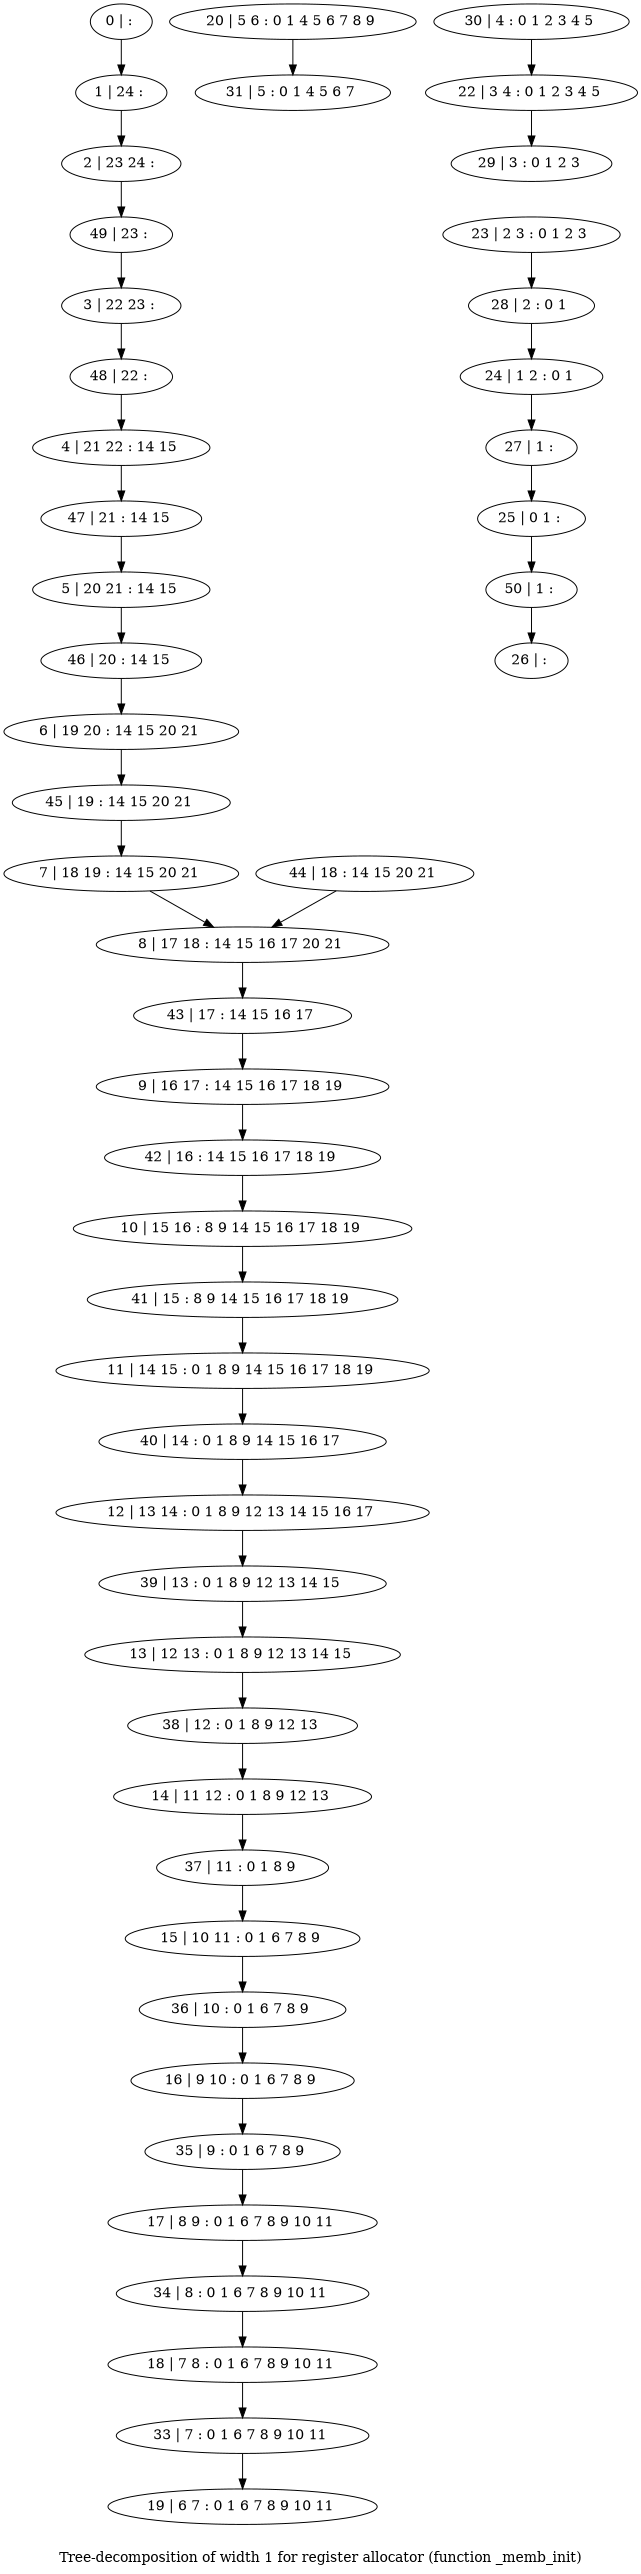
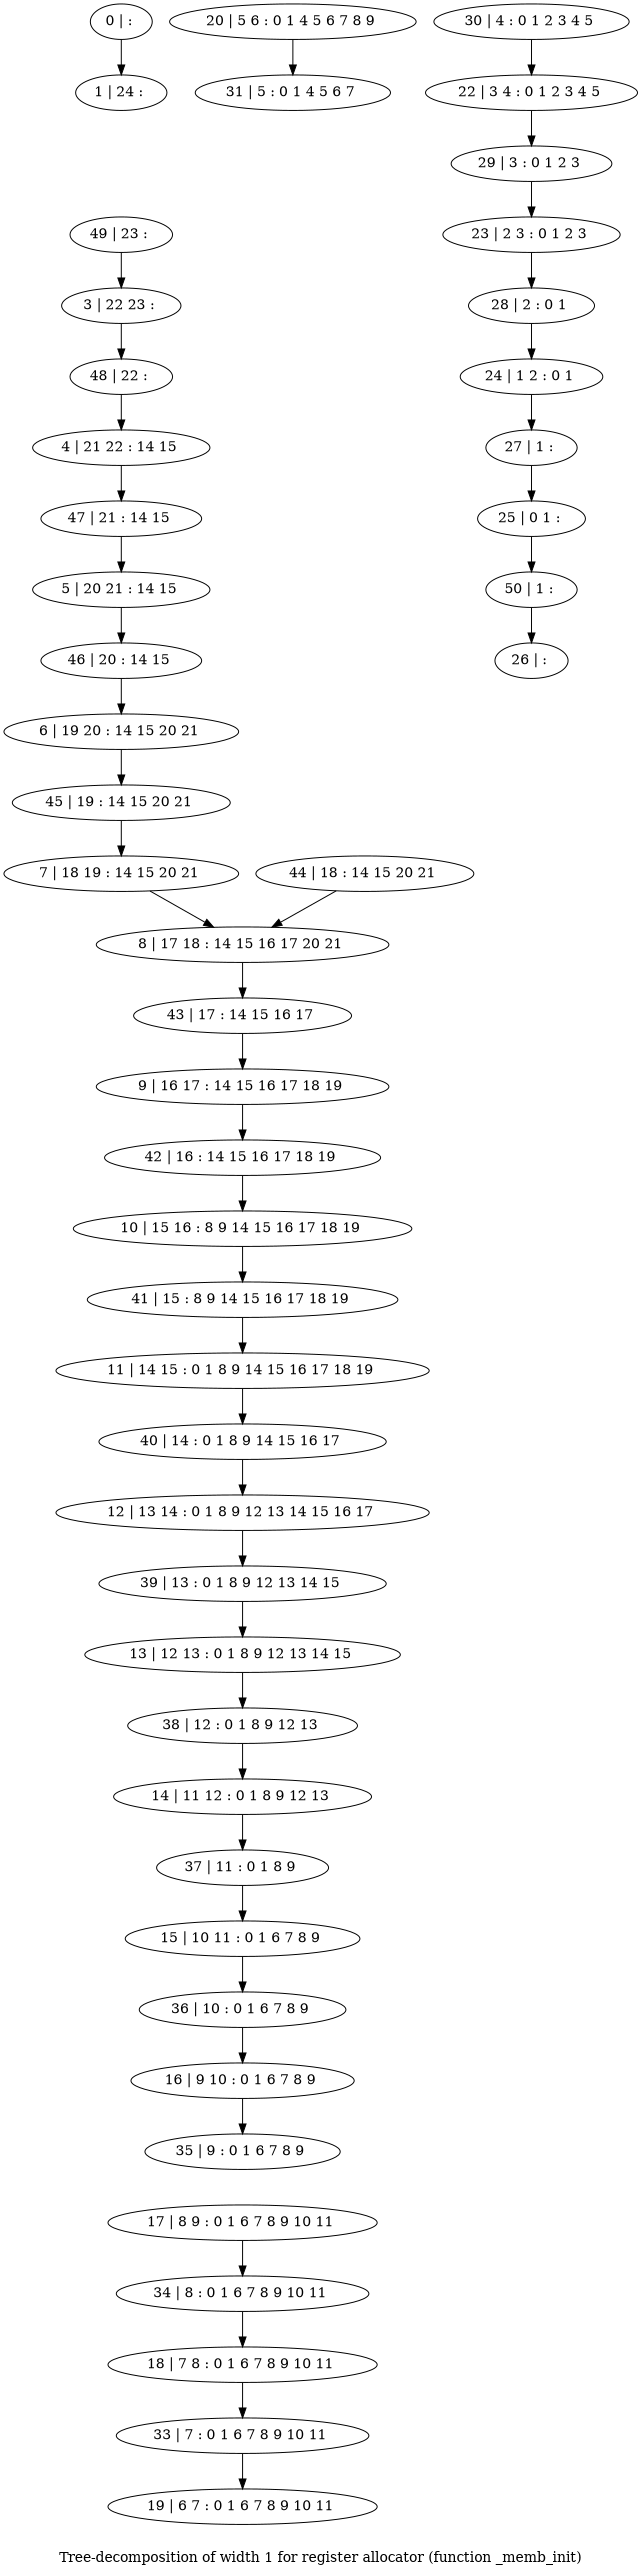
(121, 164) -> none
none -> (532, 194)
(243, 2182) -> none
